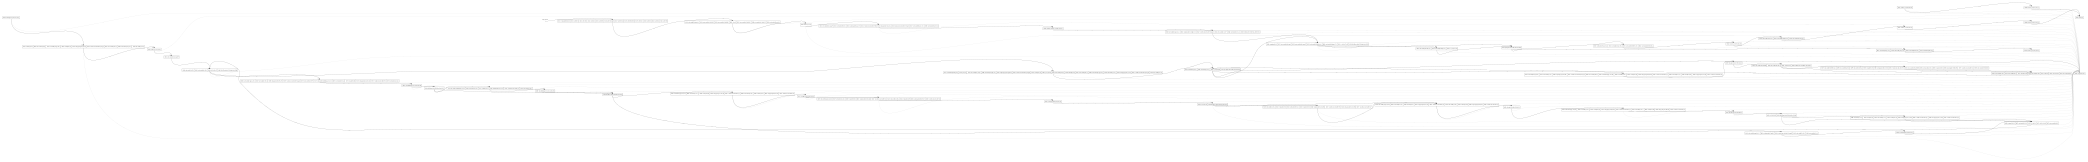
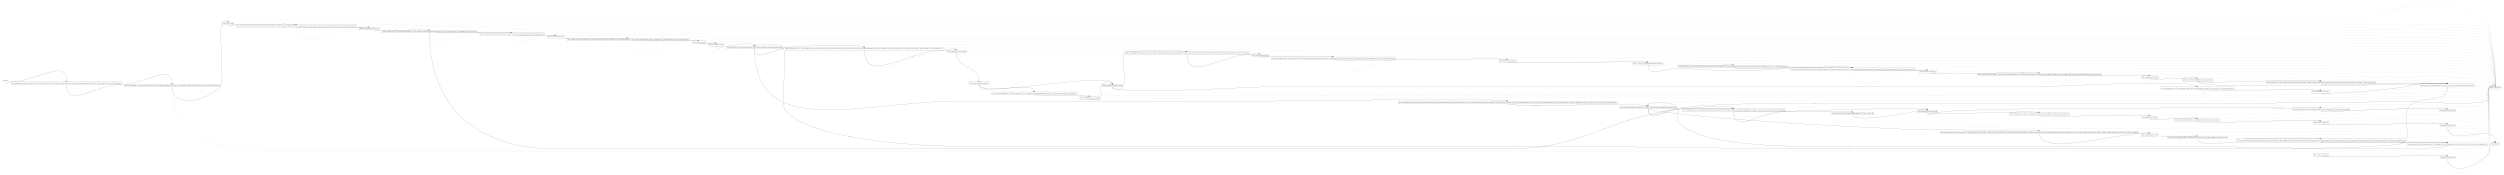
none -> (512, 34)
